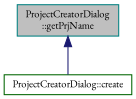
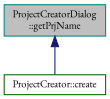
(68, 85) -> (55, 85)
